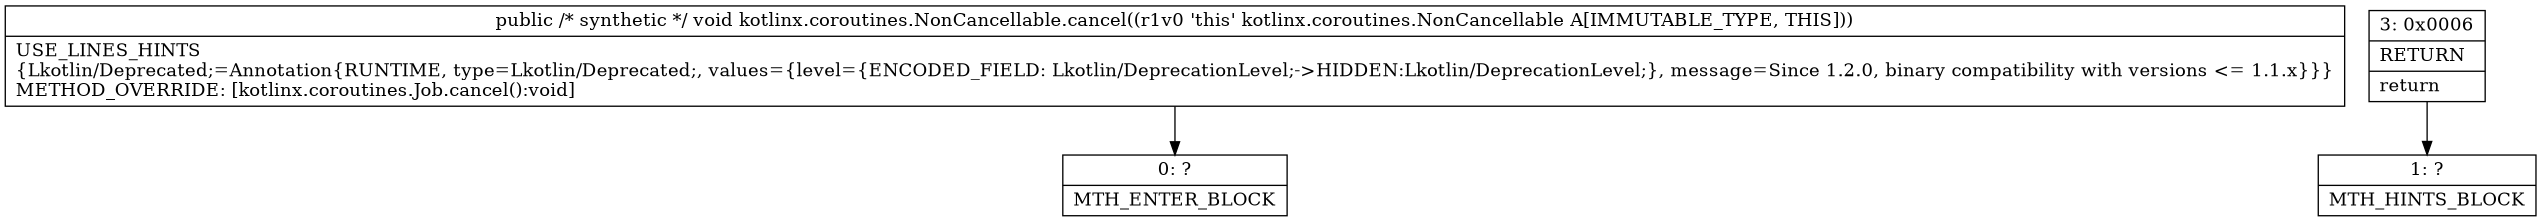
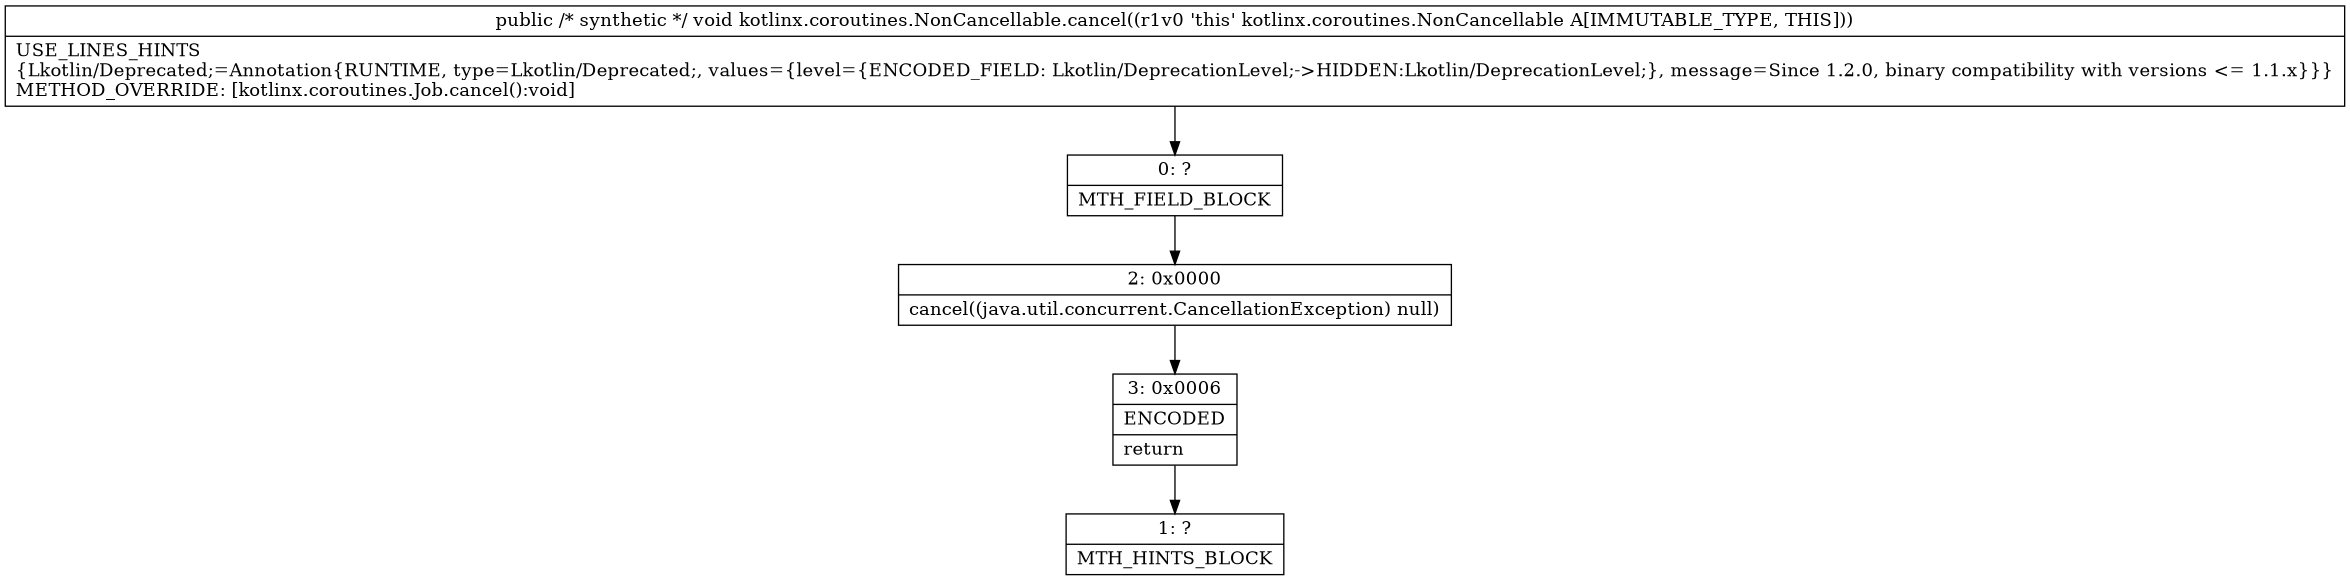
(2422, 55) -> (1175, 419)
(1175, 200) -> (1175, 200)
none -> (1175, 295)
